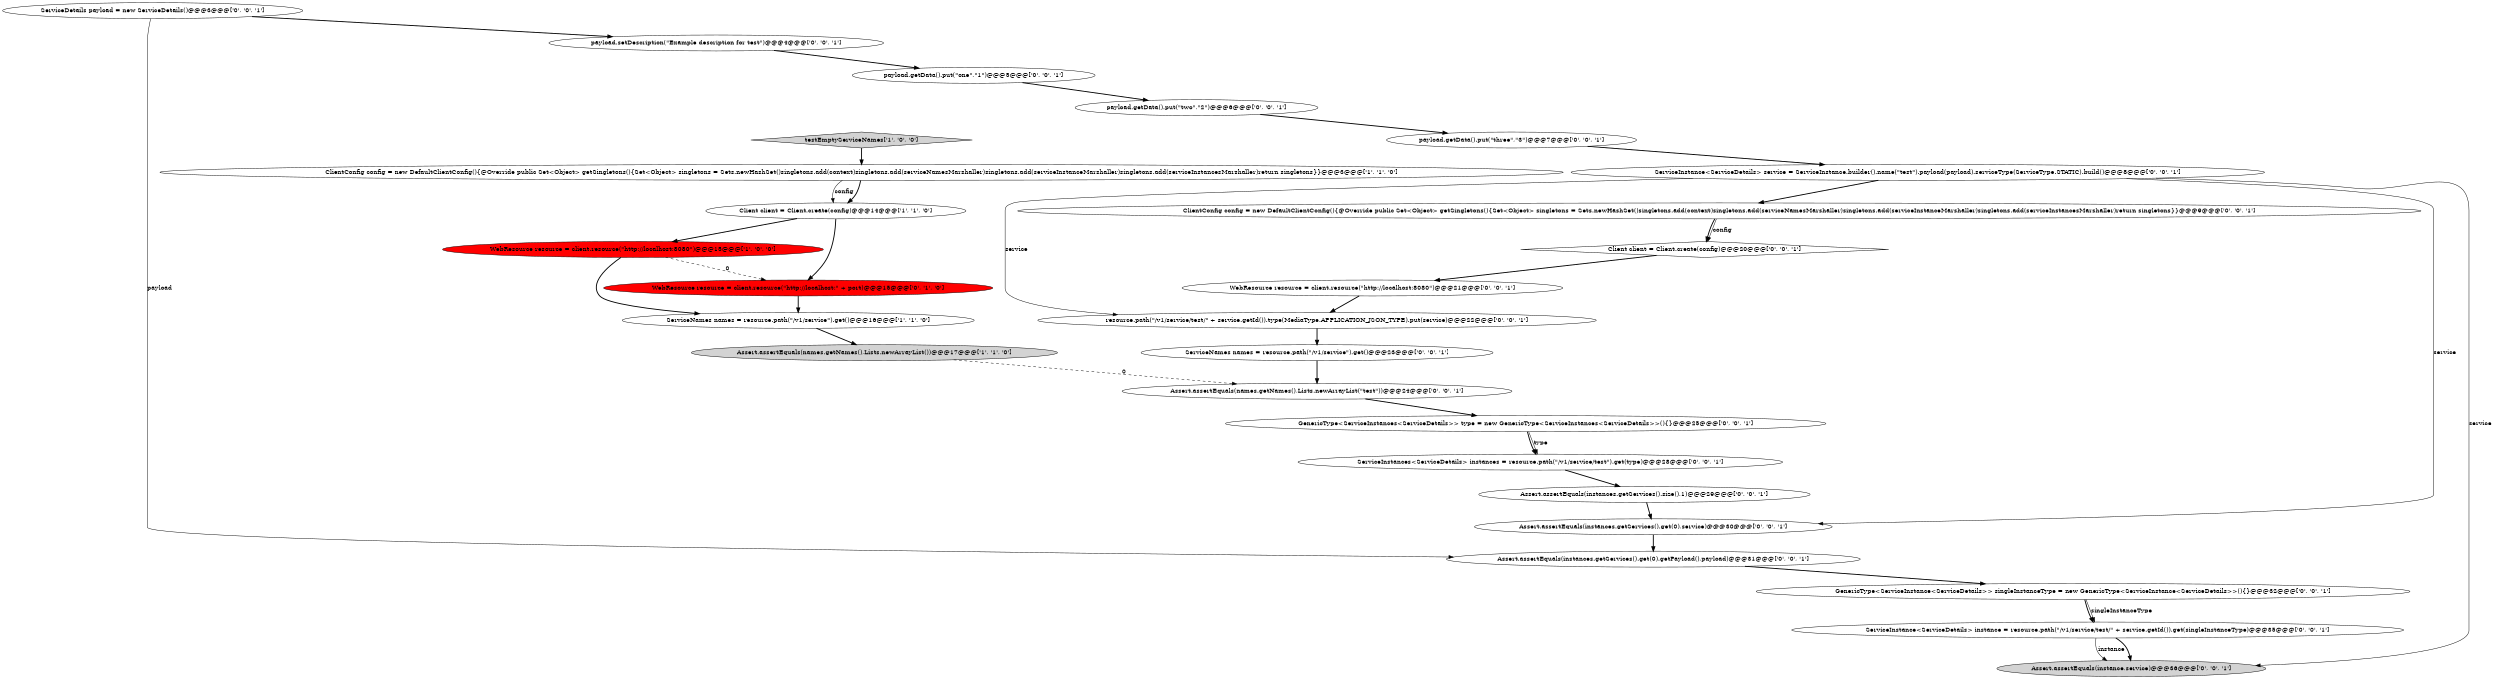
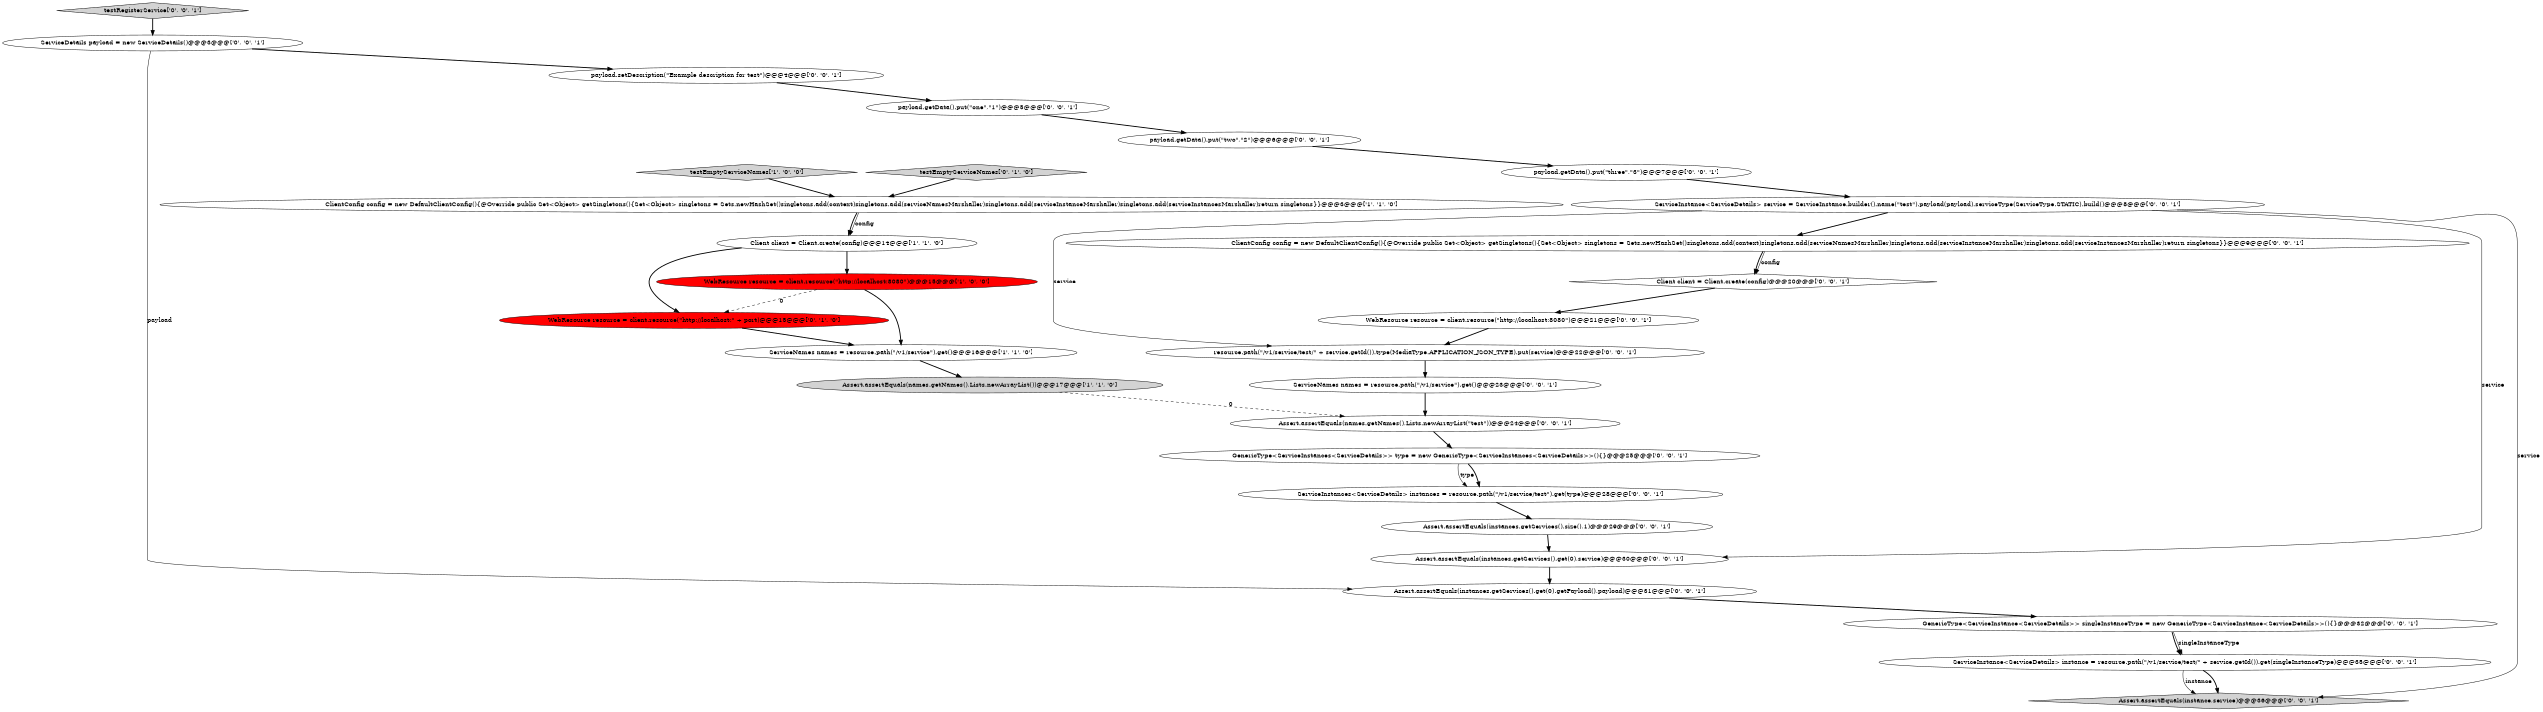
none -> (153, 11)
none -> (976, 172)
(2131, 669) -> (2219, 701)
